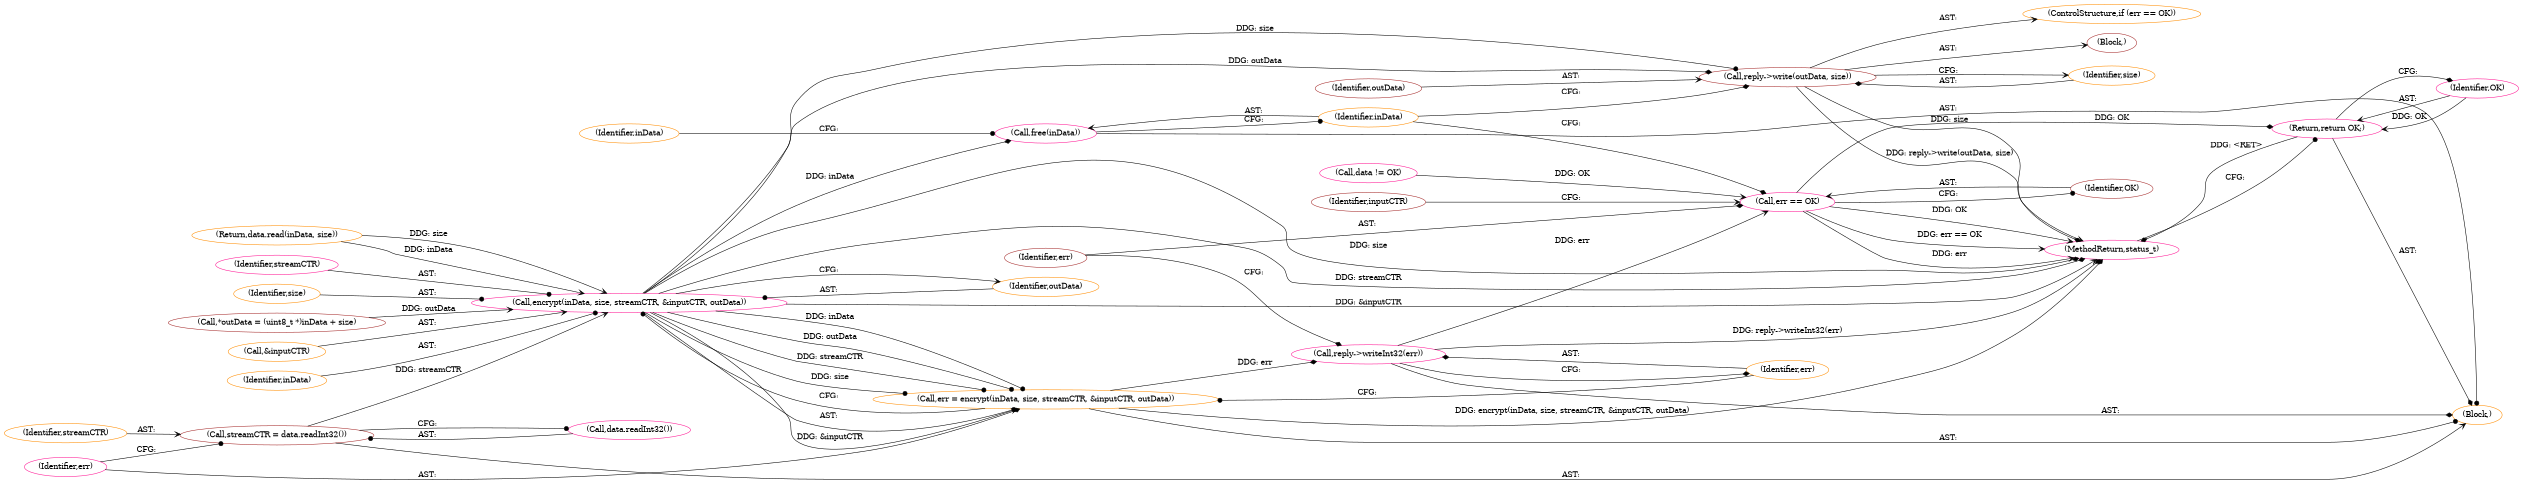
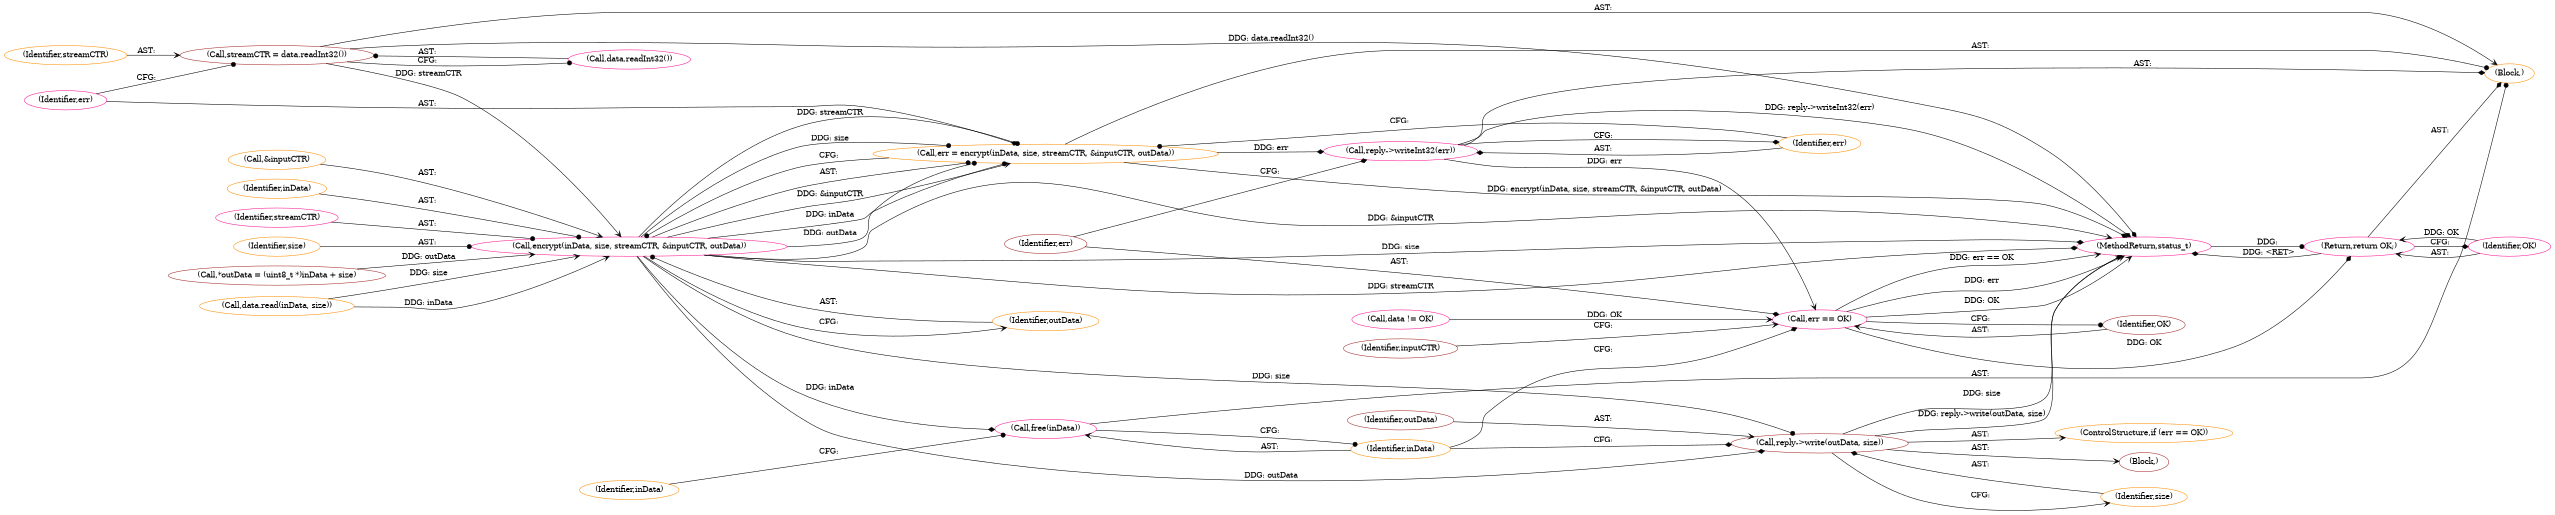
none -> (1264, 43)
(2236, 178) -> (2269, 243)
(277, 235) -> (277, 306)
